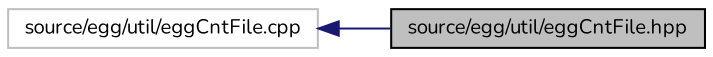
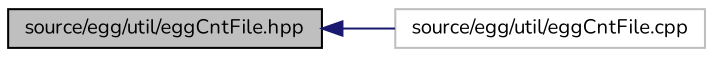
(365, 29) -> (369, 29)
